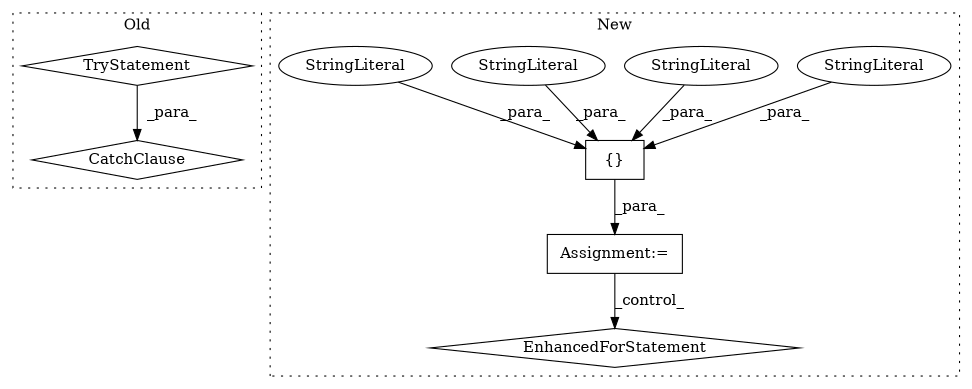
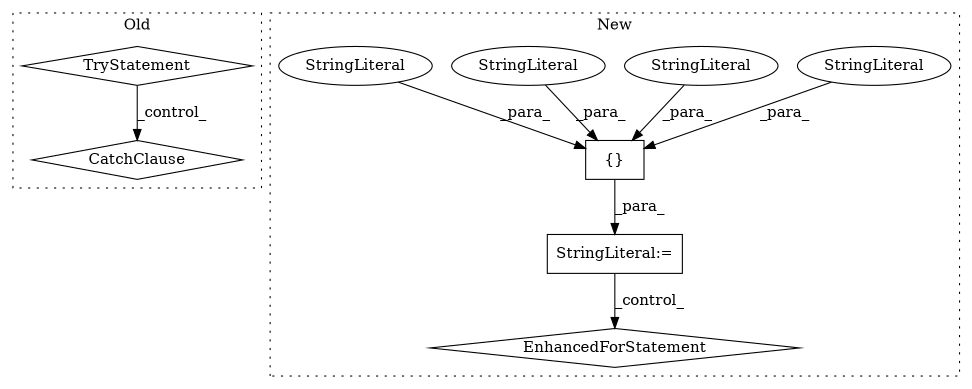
(172, 113) -> (172, 113)
(615, 254) -> (615, 254)
